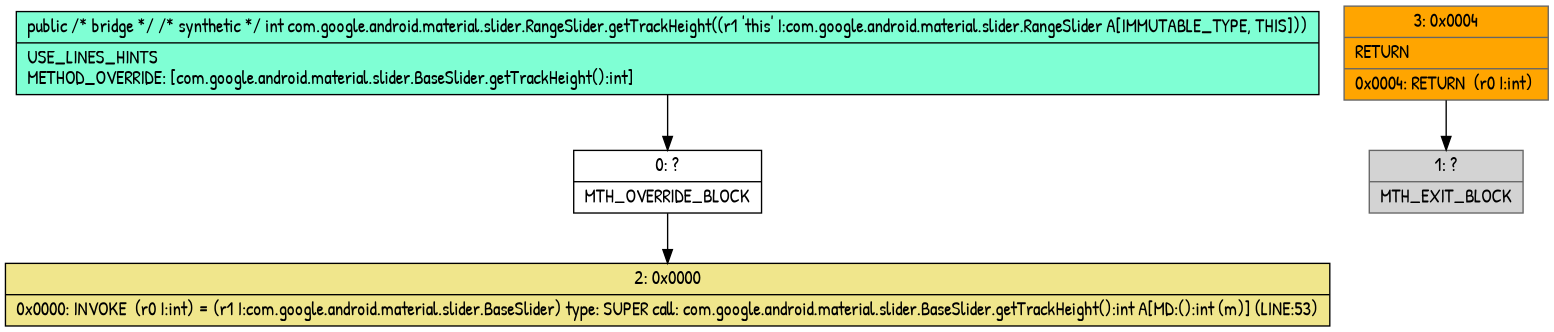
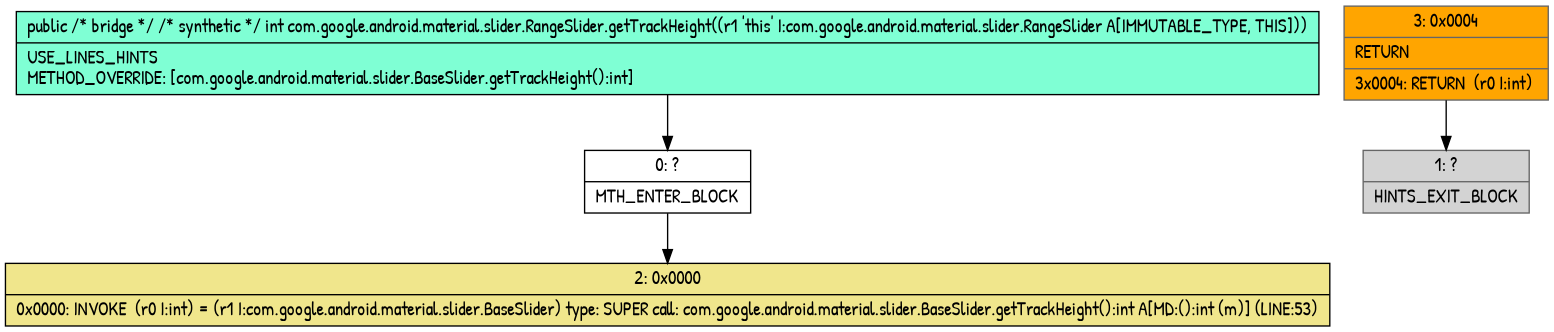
(1446, 84) -> (1446, 84)
(668, 197) -> (668, 197)
(1446, 197) -> (1446, 197)
